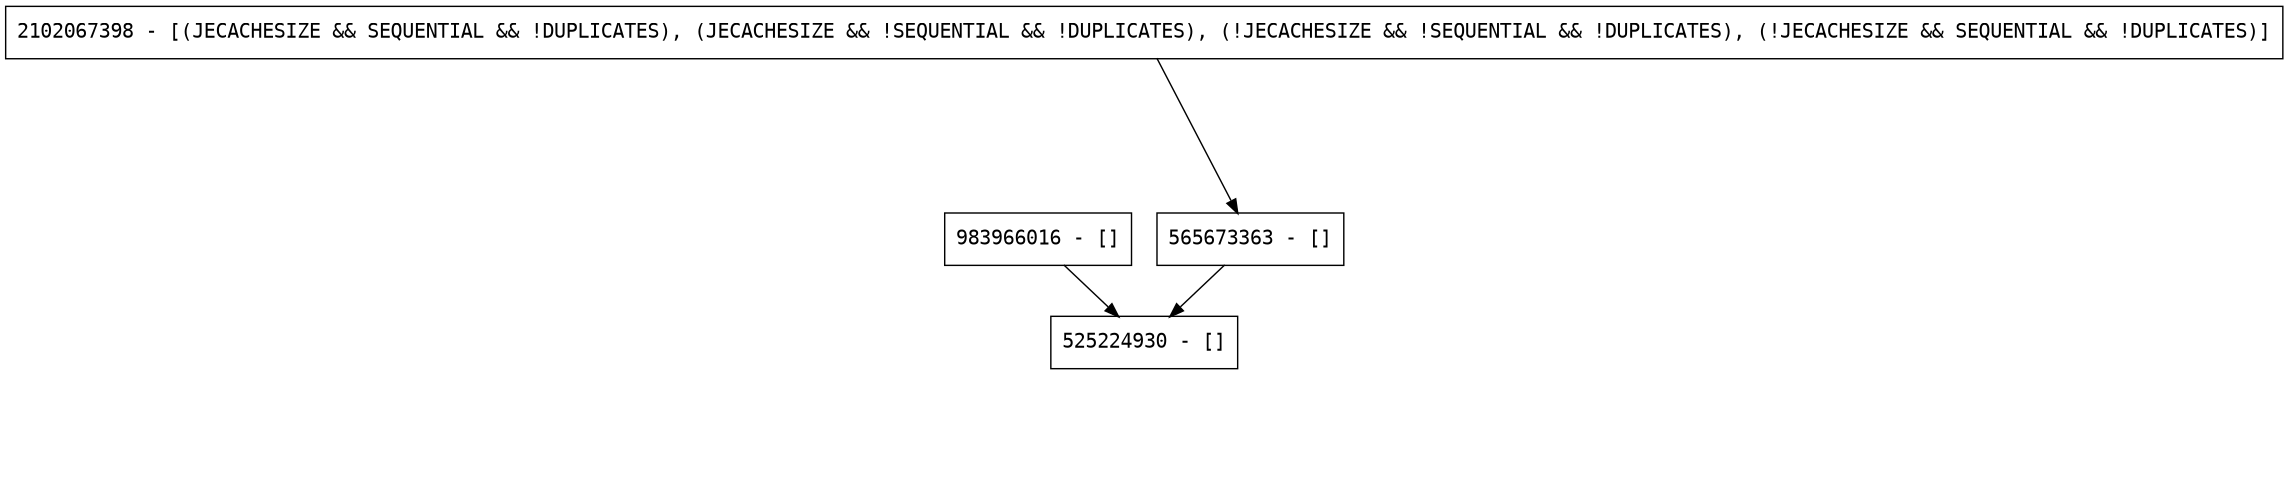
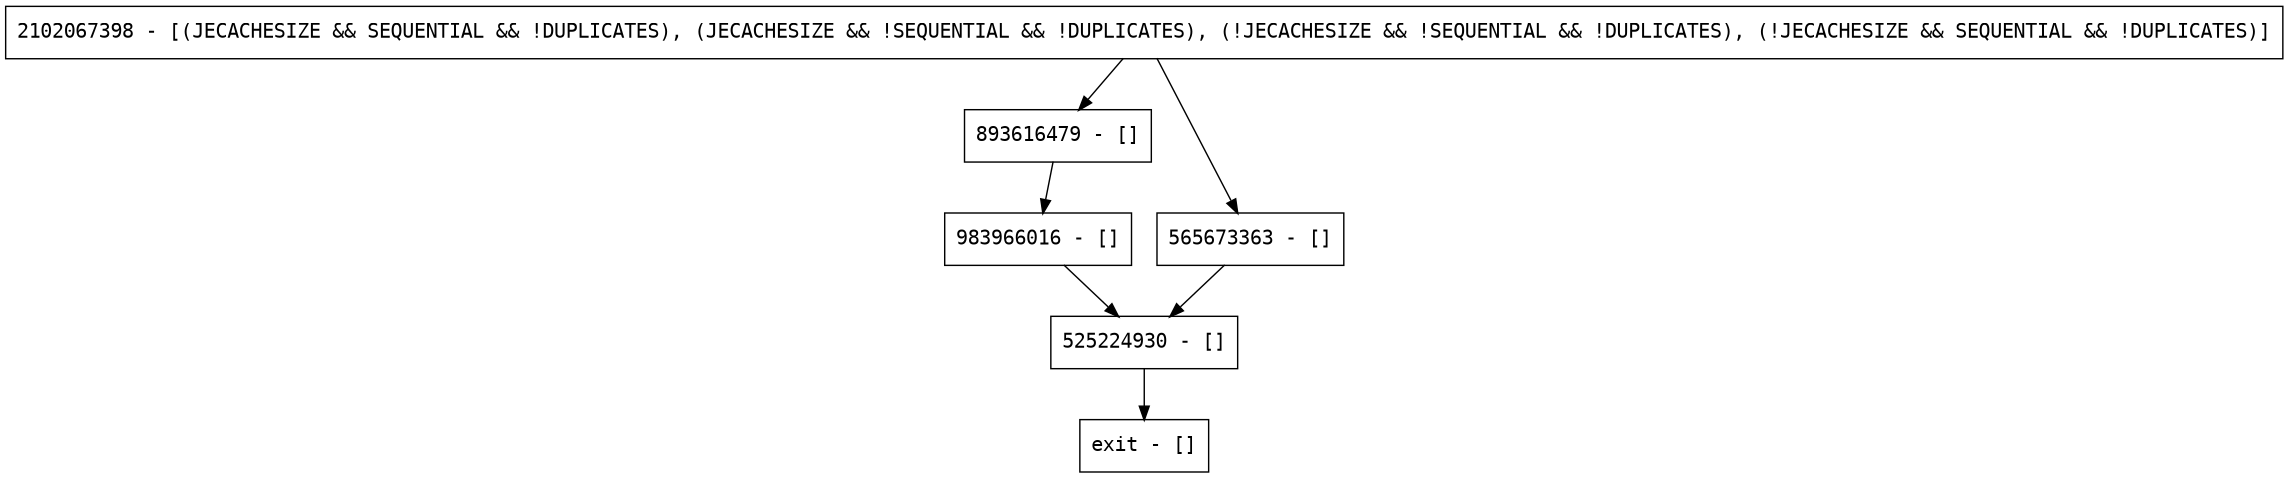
none -> (1058, 136)
none -> (1144, 446)
